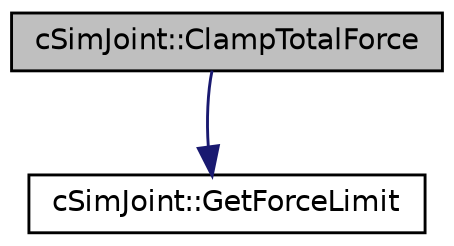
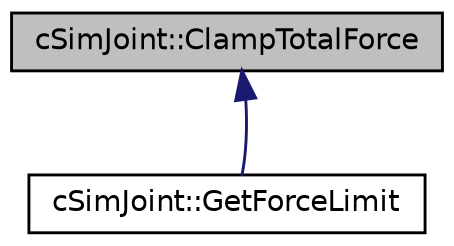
(208, 109) -> (246, 138)
